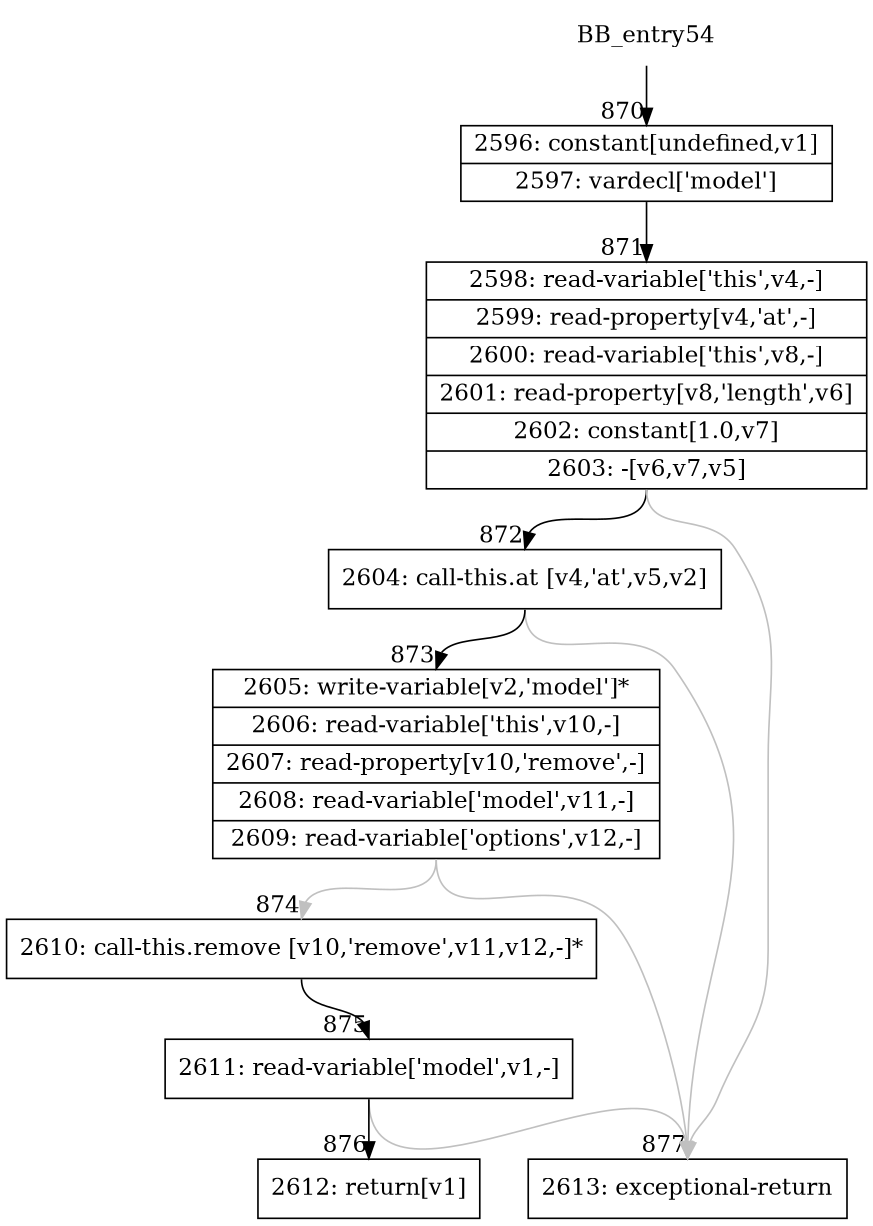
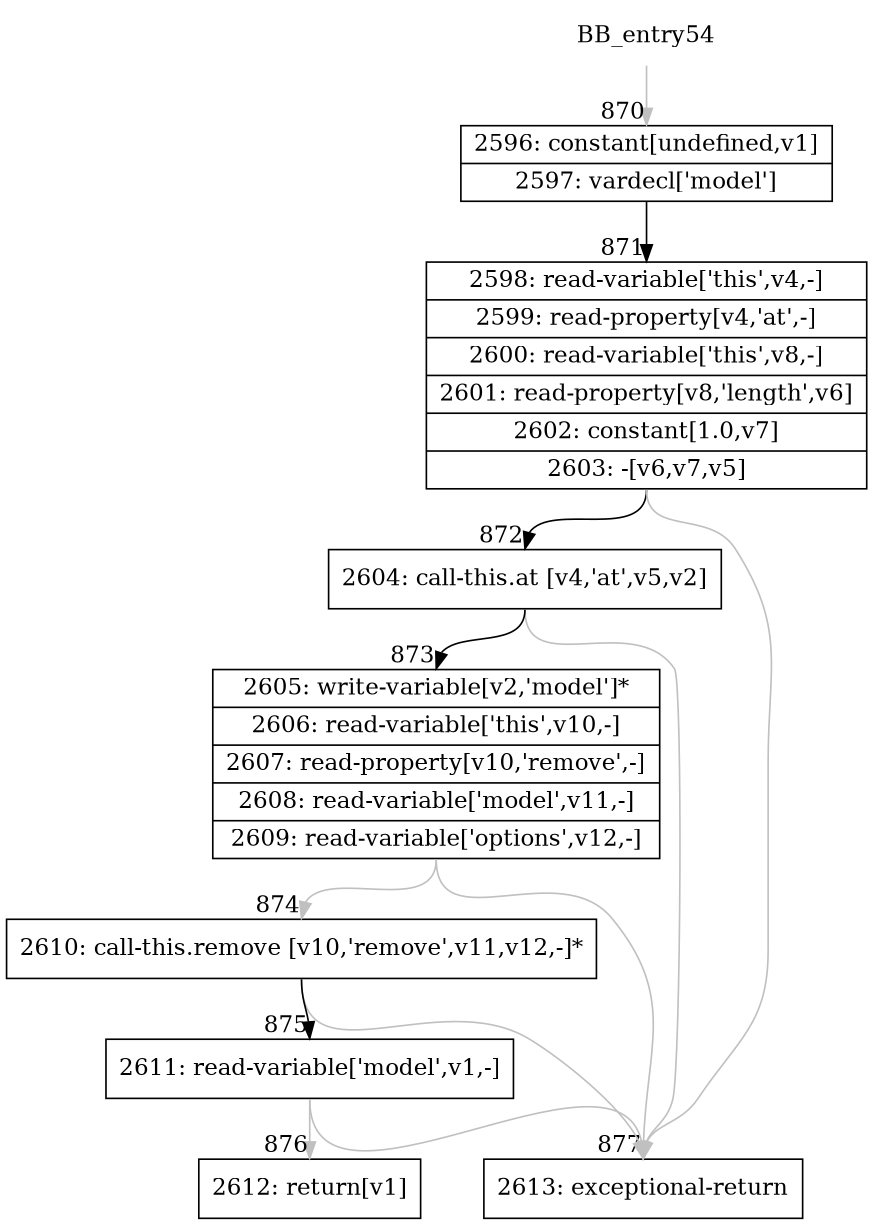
(647, 87) -> (647, 87)
none -> (477, 1024)
(369, 1130) -> (310, 1130)
